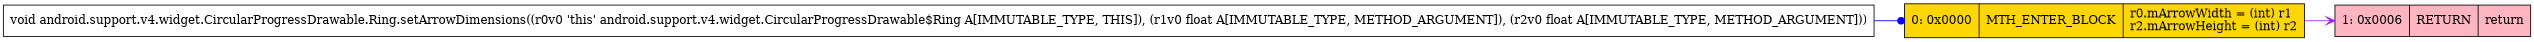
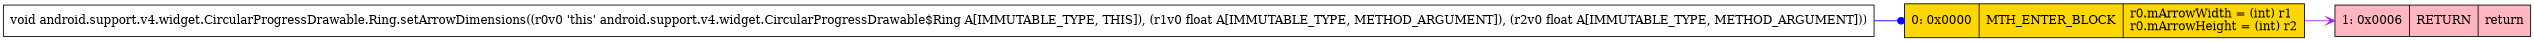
(2214, 27) -> (2214, 27)
